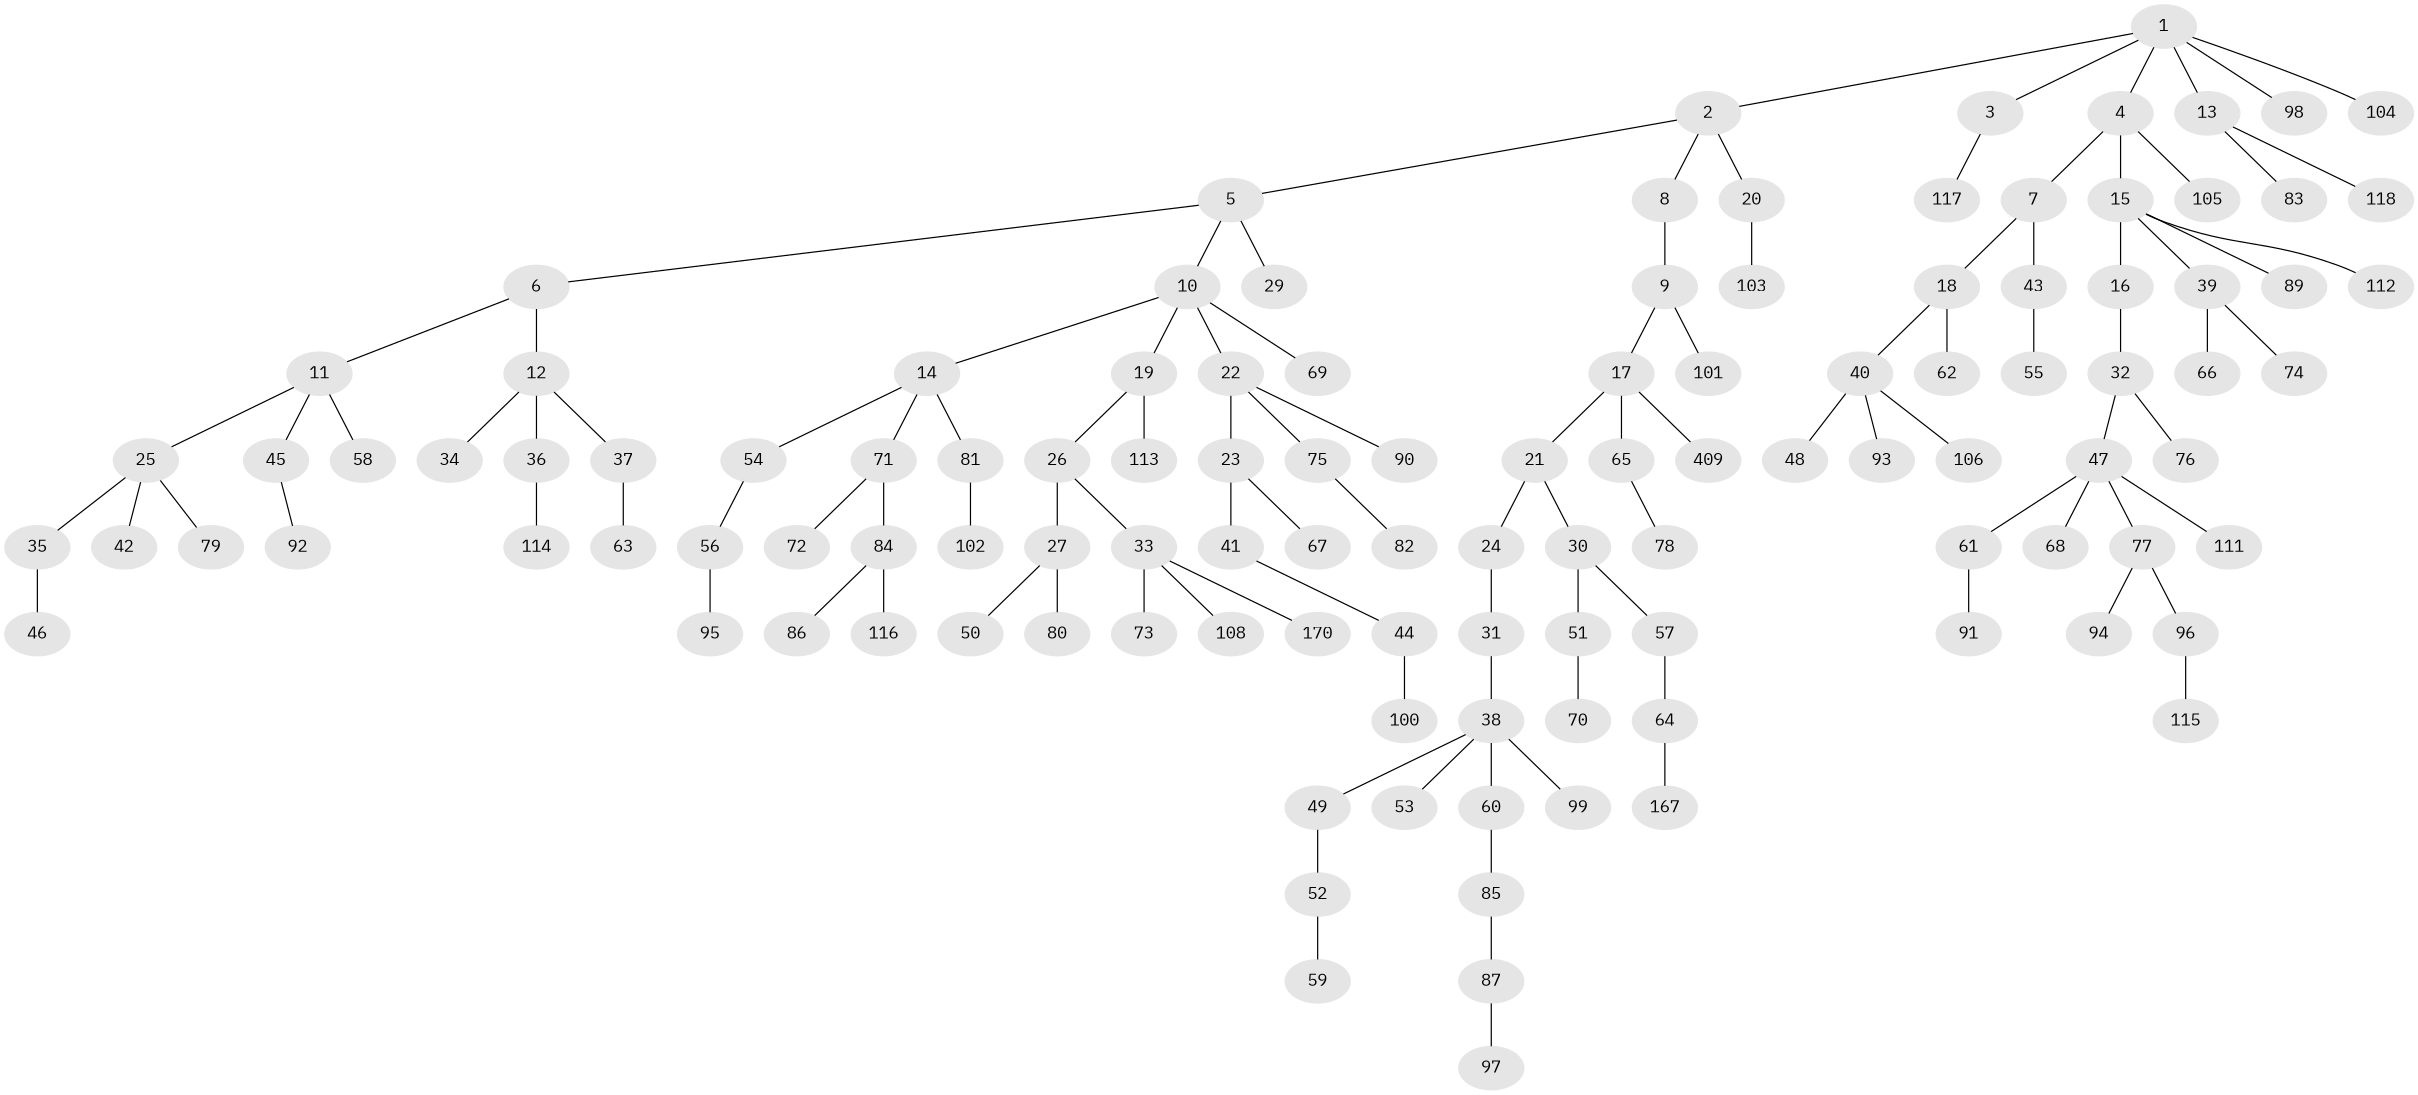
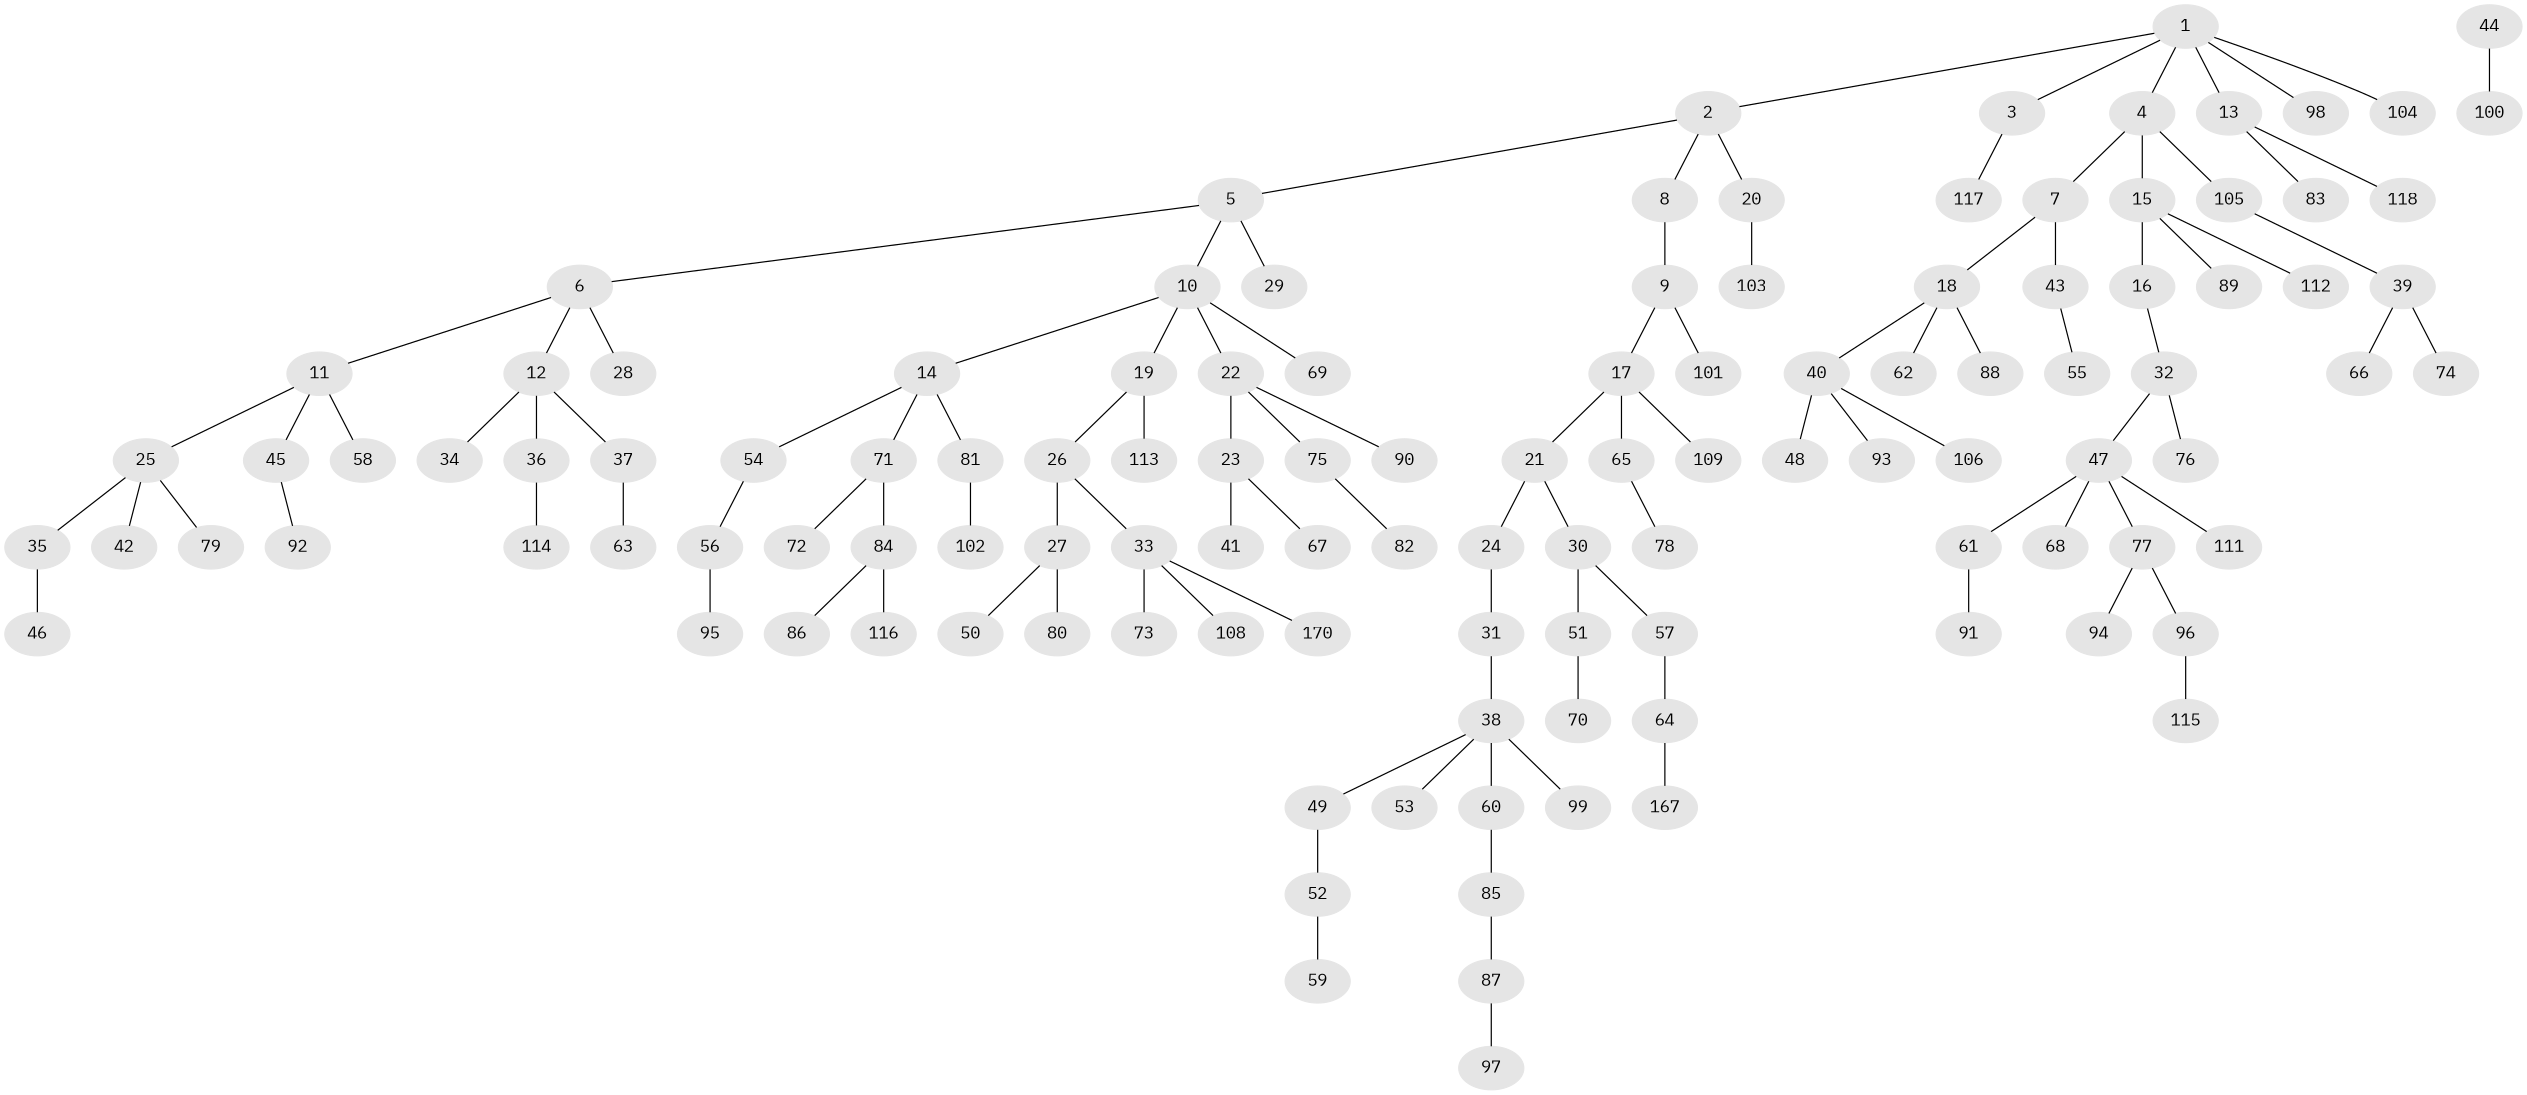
(2164, 243) -> (2316, 243)
none -> (623, 374)
none -> (1990, 374)
(1708, 461) -> (1708, 461)
(1318, 591) -> none
